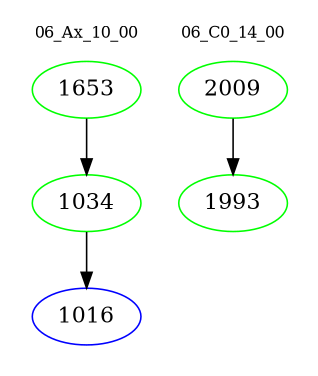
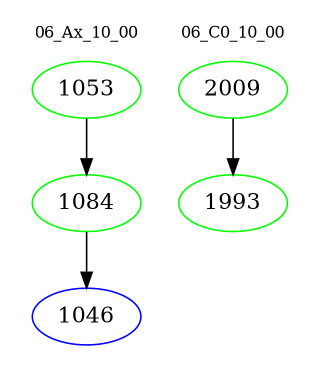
(233, 34) -> (233, 34)
(87, 90) -> (87, 90)
(87, 203) -> (87, 203)
(87, 317) -> (87, 317)
